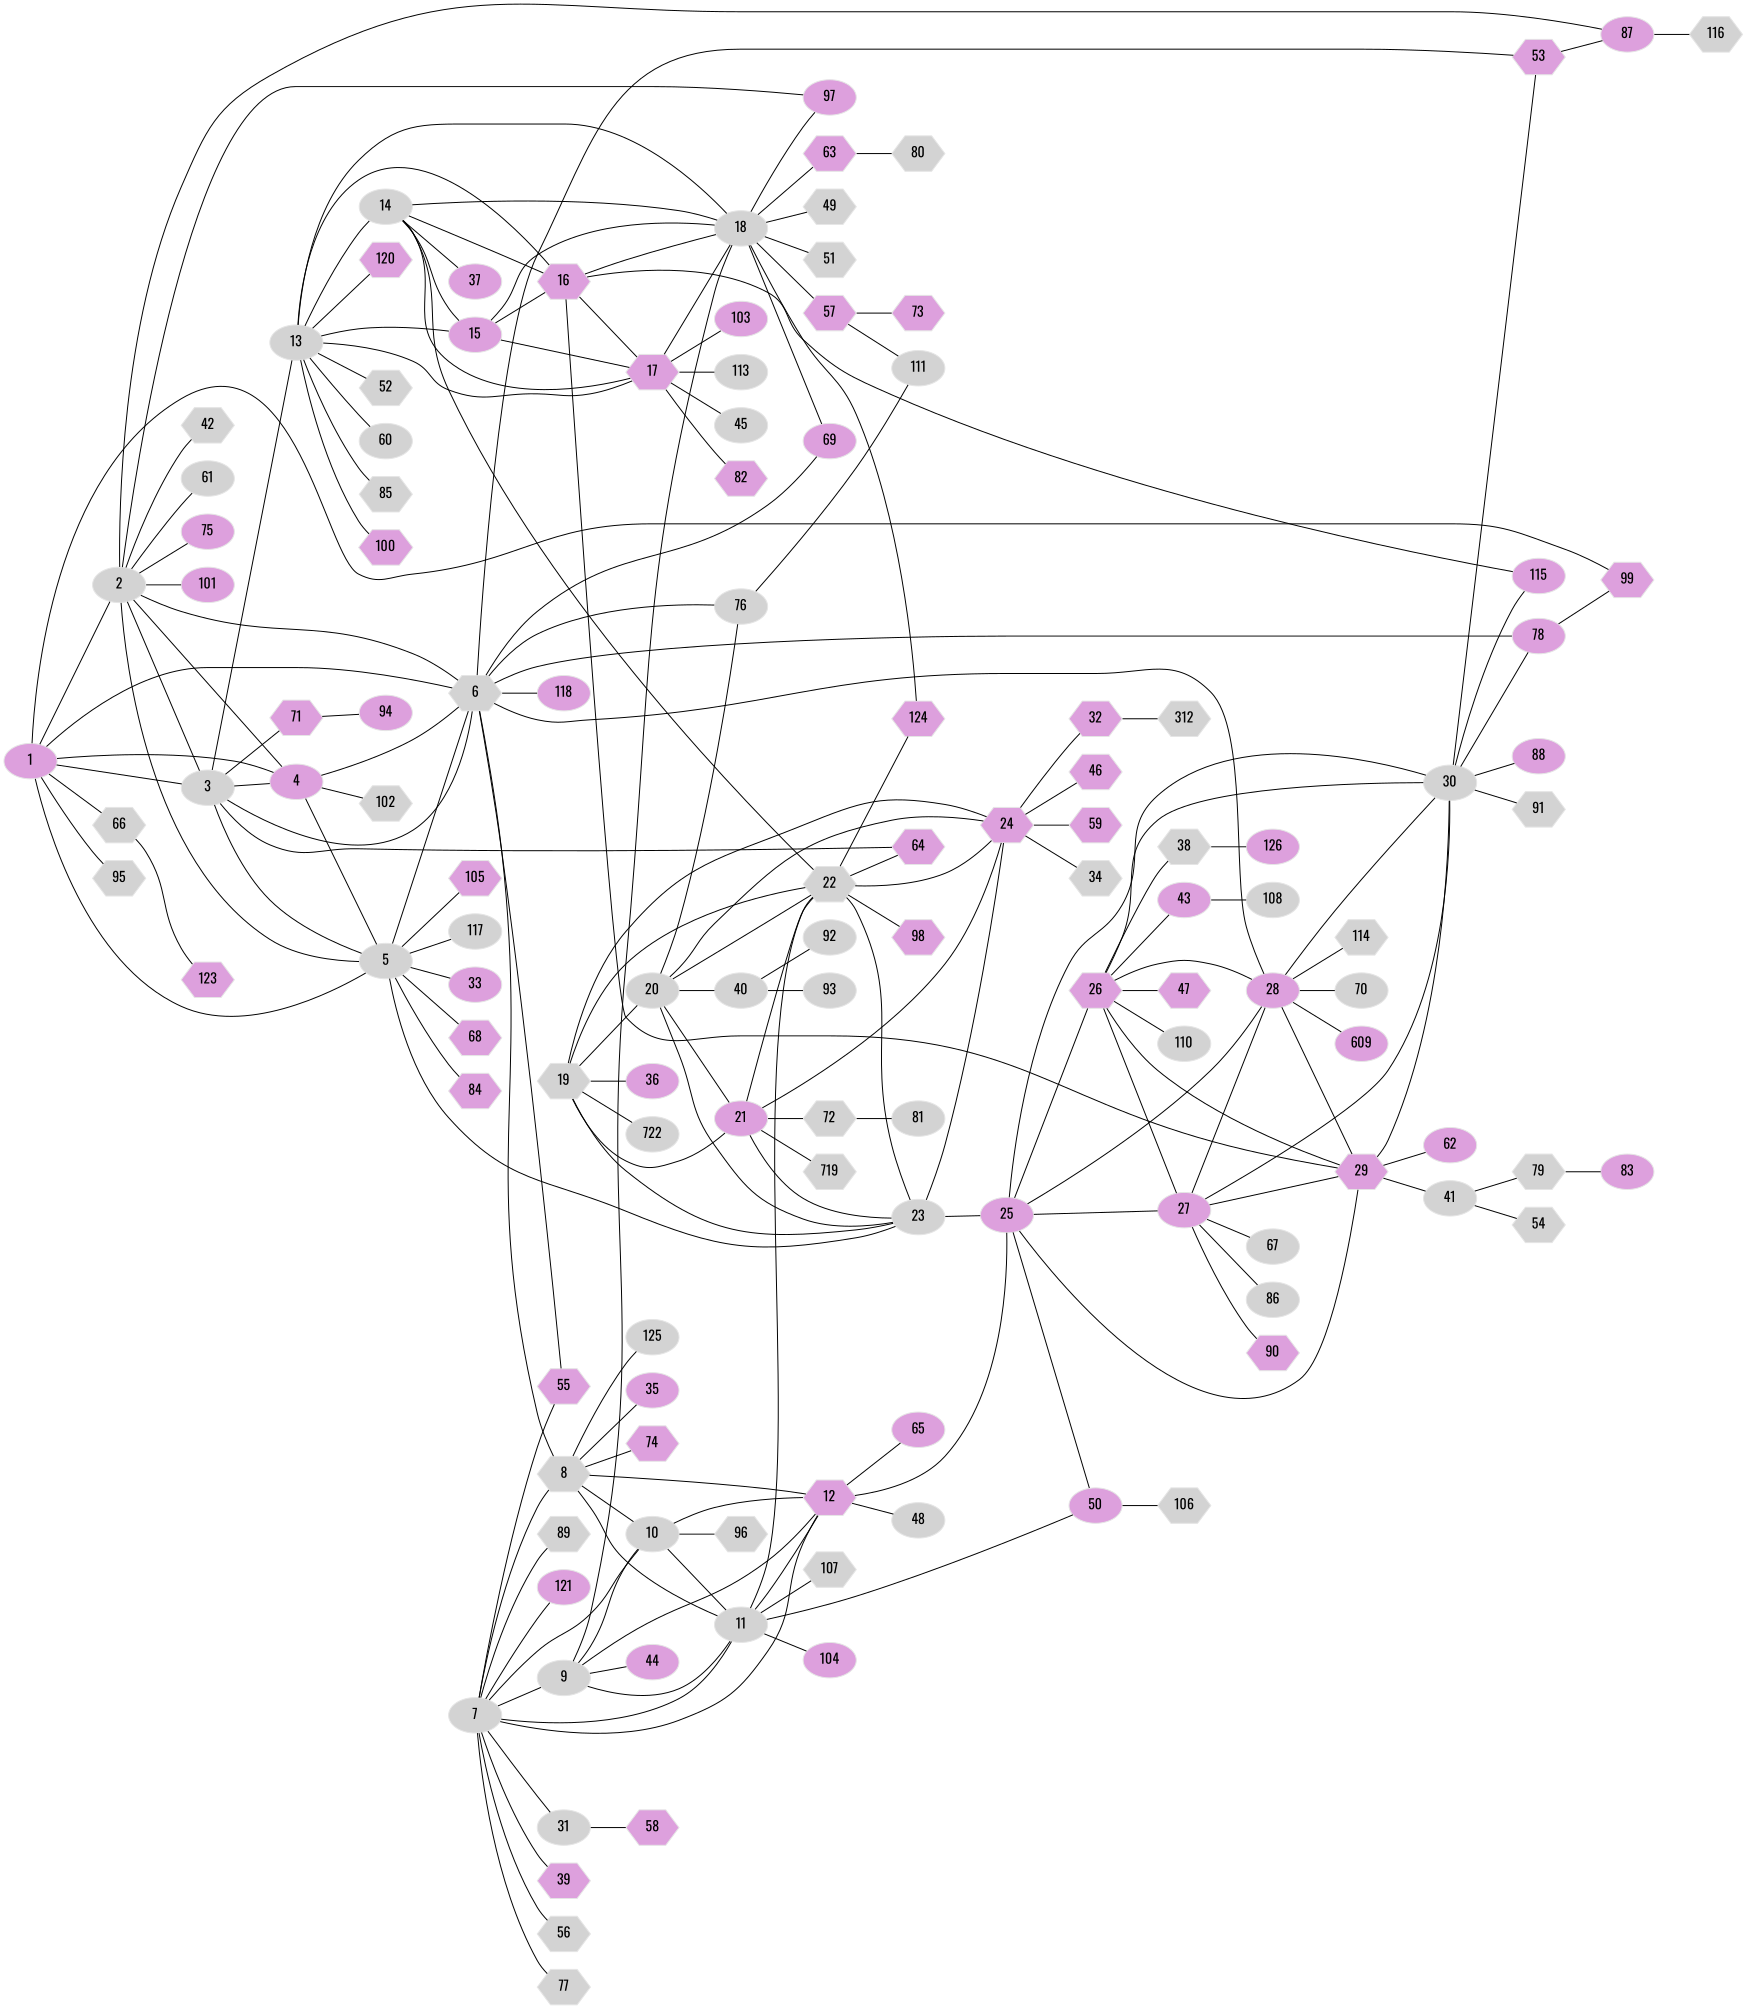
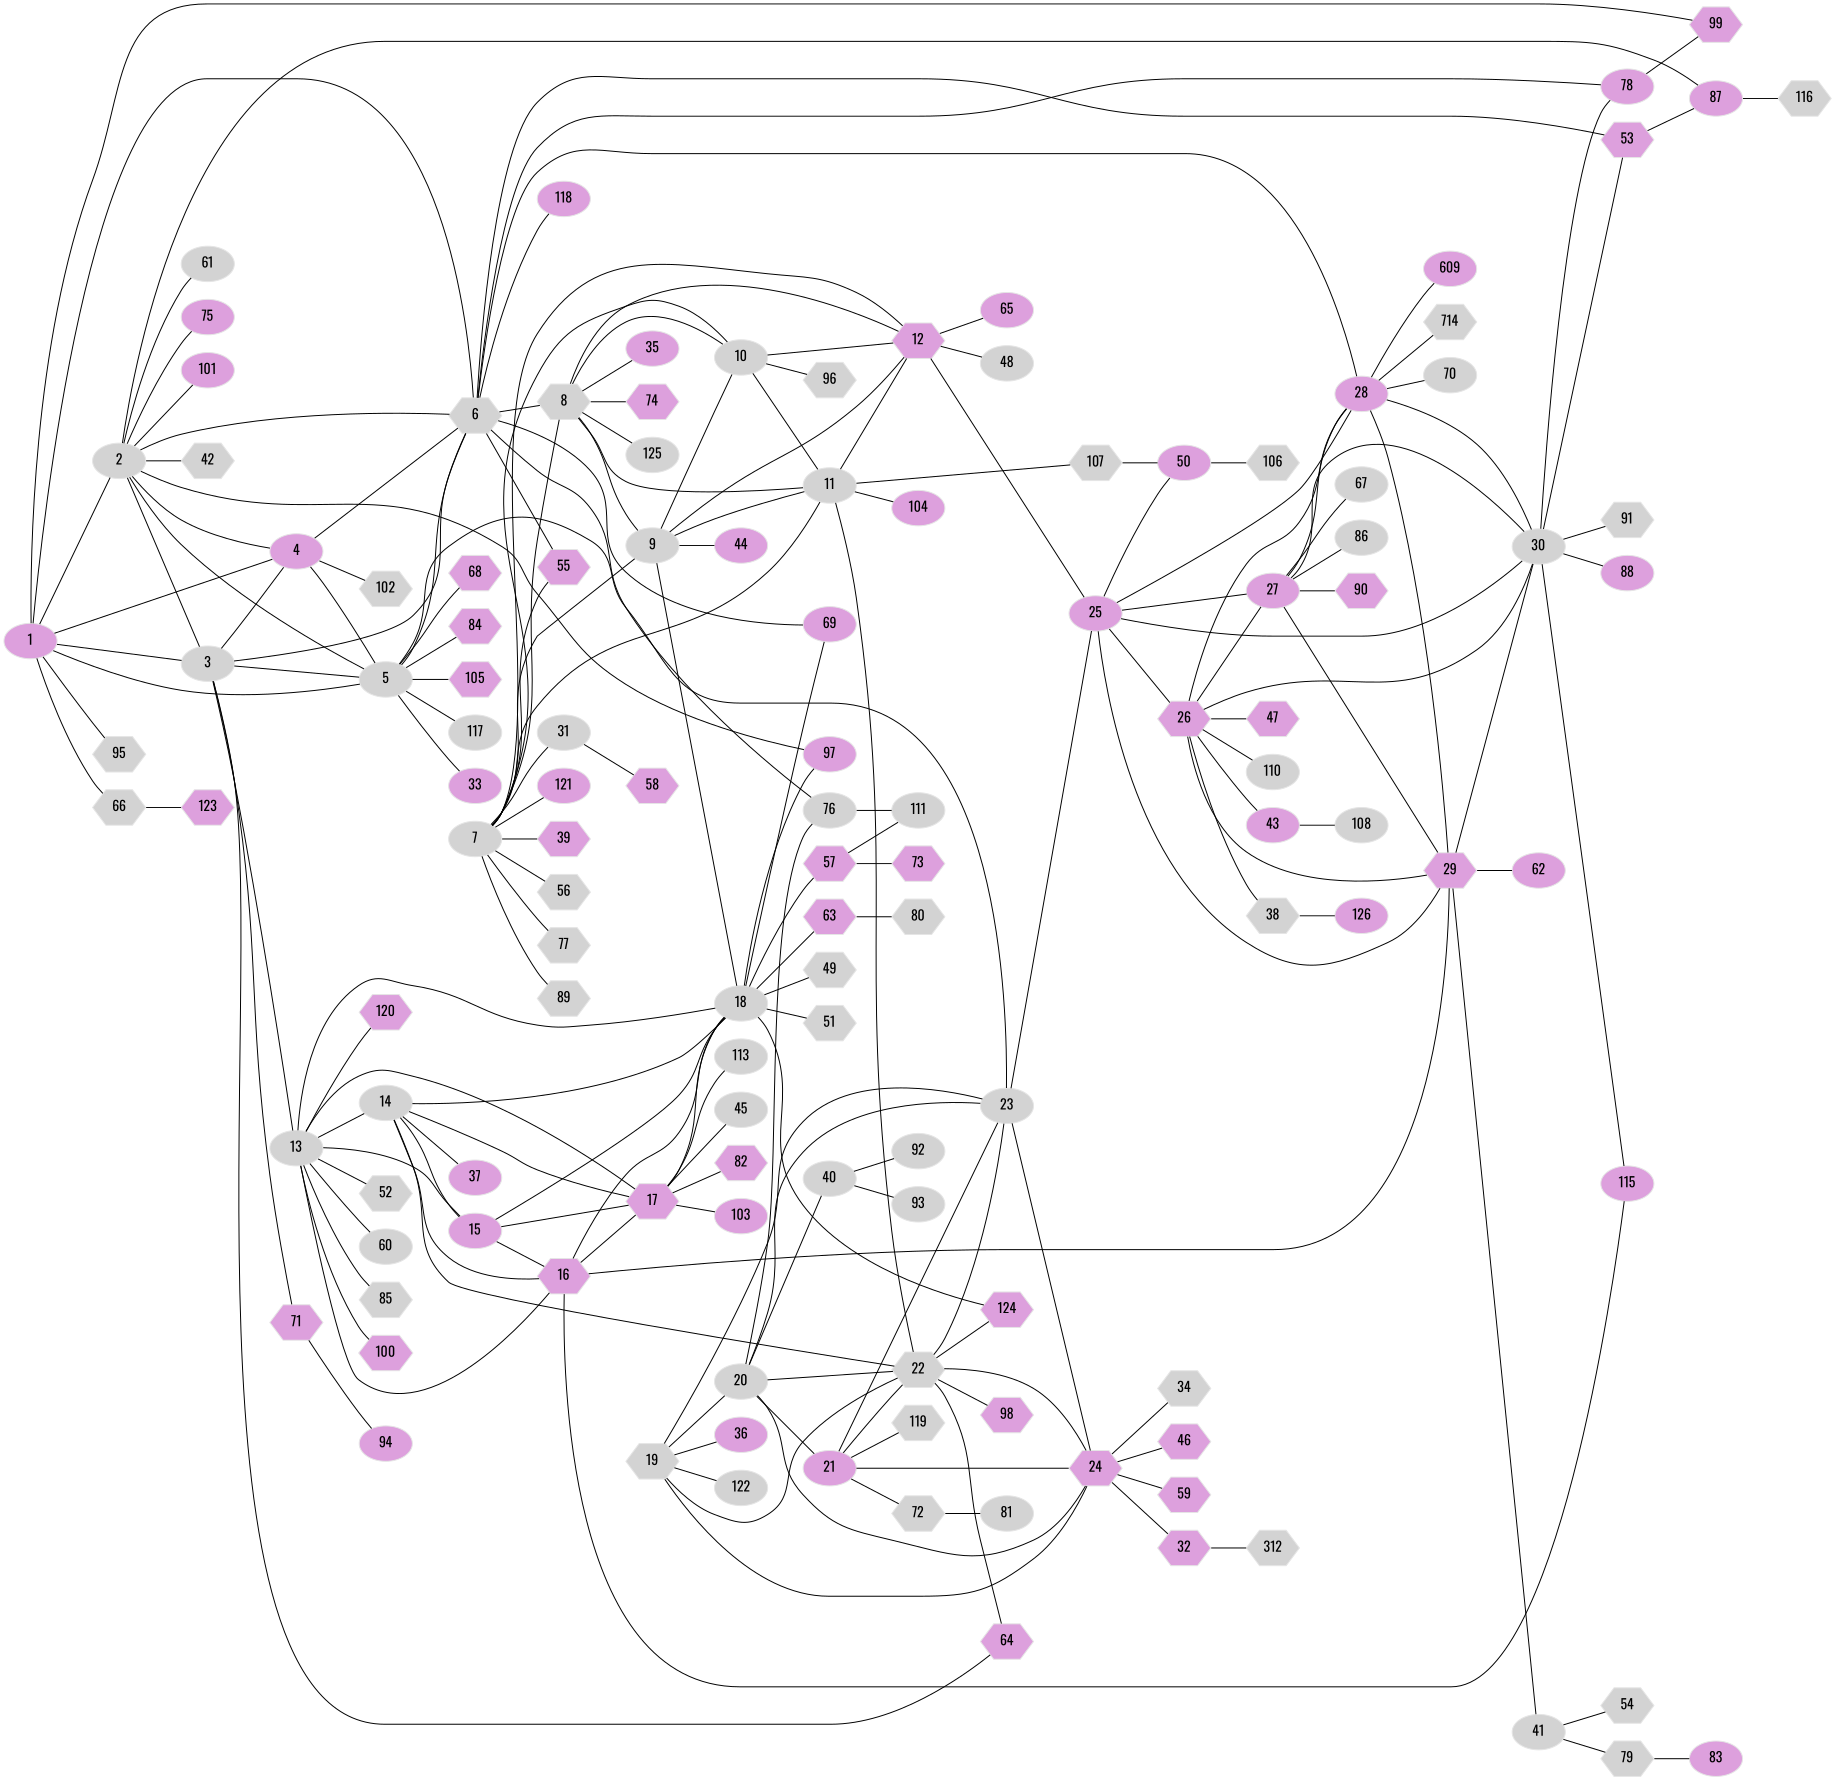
none -> (609, 477)
(1361, 937) -> (1450, 322)
(652, 1134) -> (741, 1488)
(638, 1166) -> none
(830, 1172) -> (918, 1423)
(922, 1574) -> (1140, 463)
